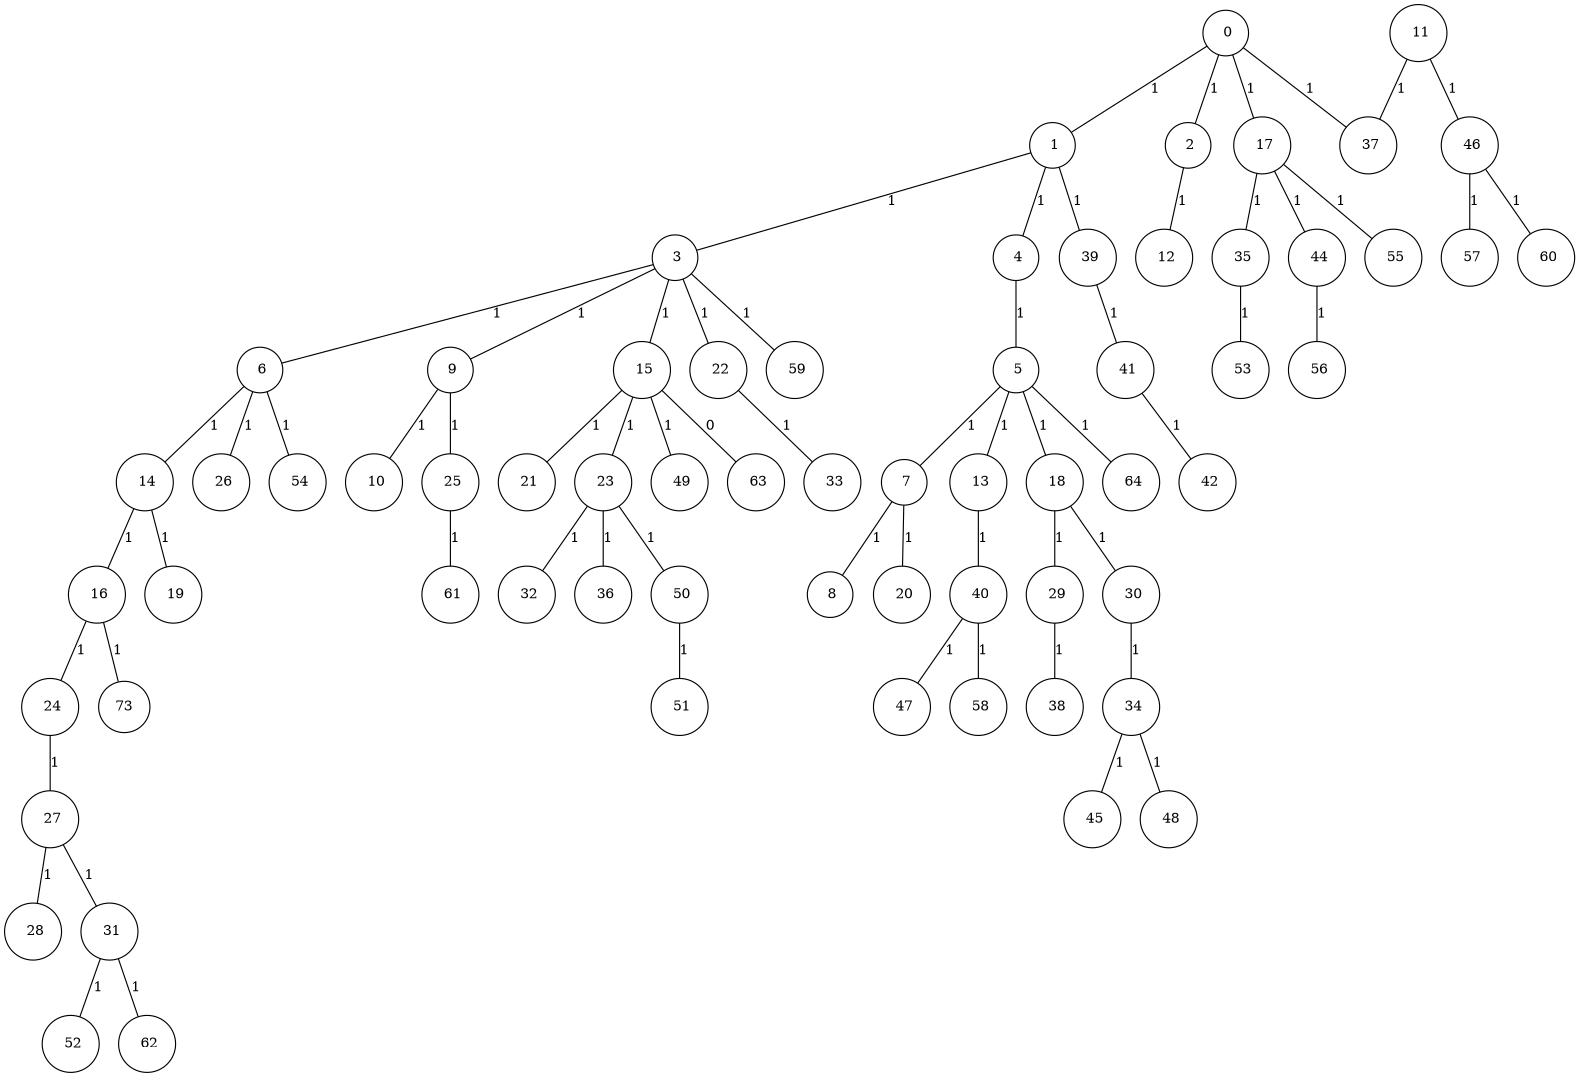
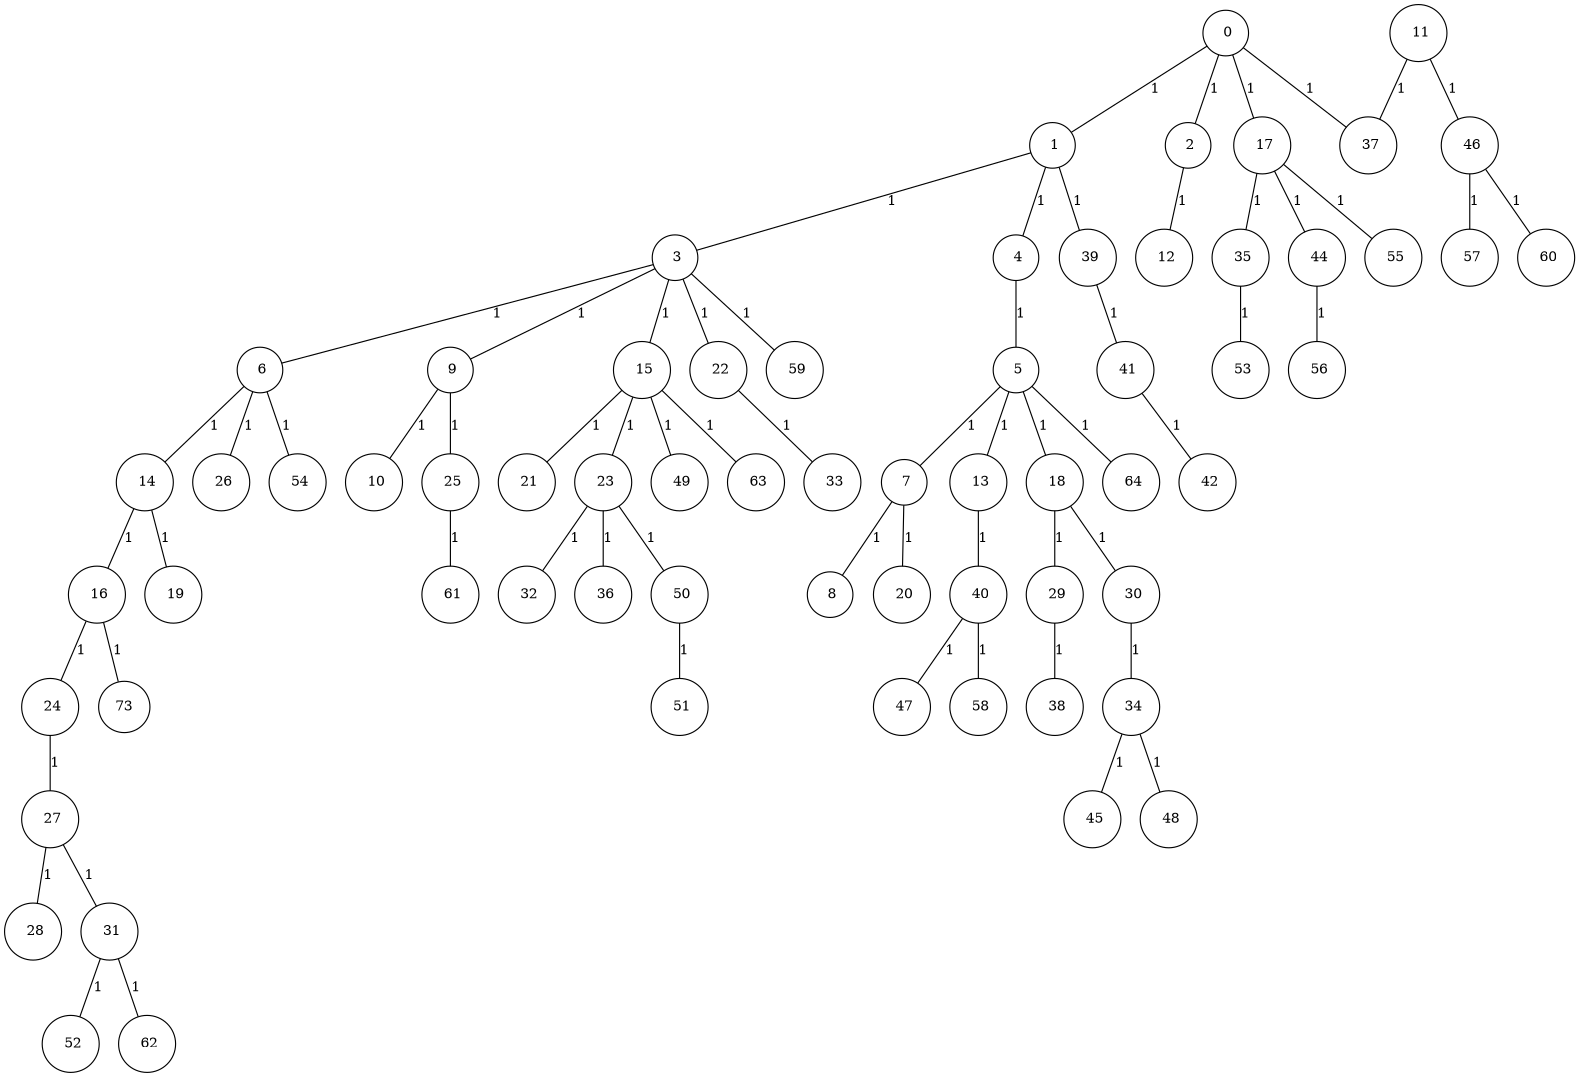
(710, 426) -> (710, 426)
